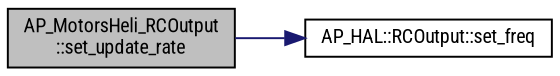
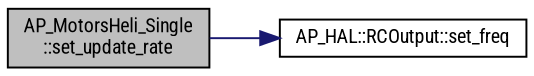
(121, 38) -> (109, 38)
